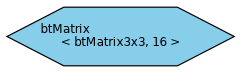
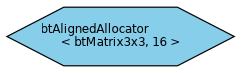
(121, 37) -> (121, 37)
